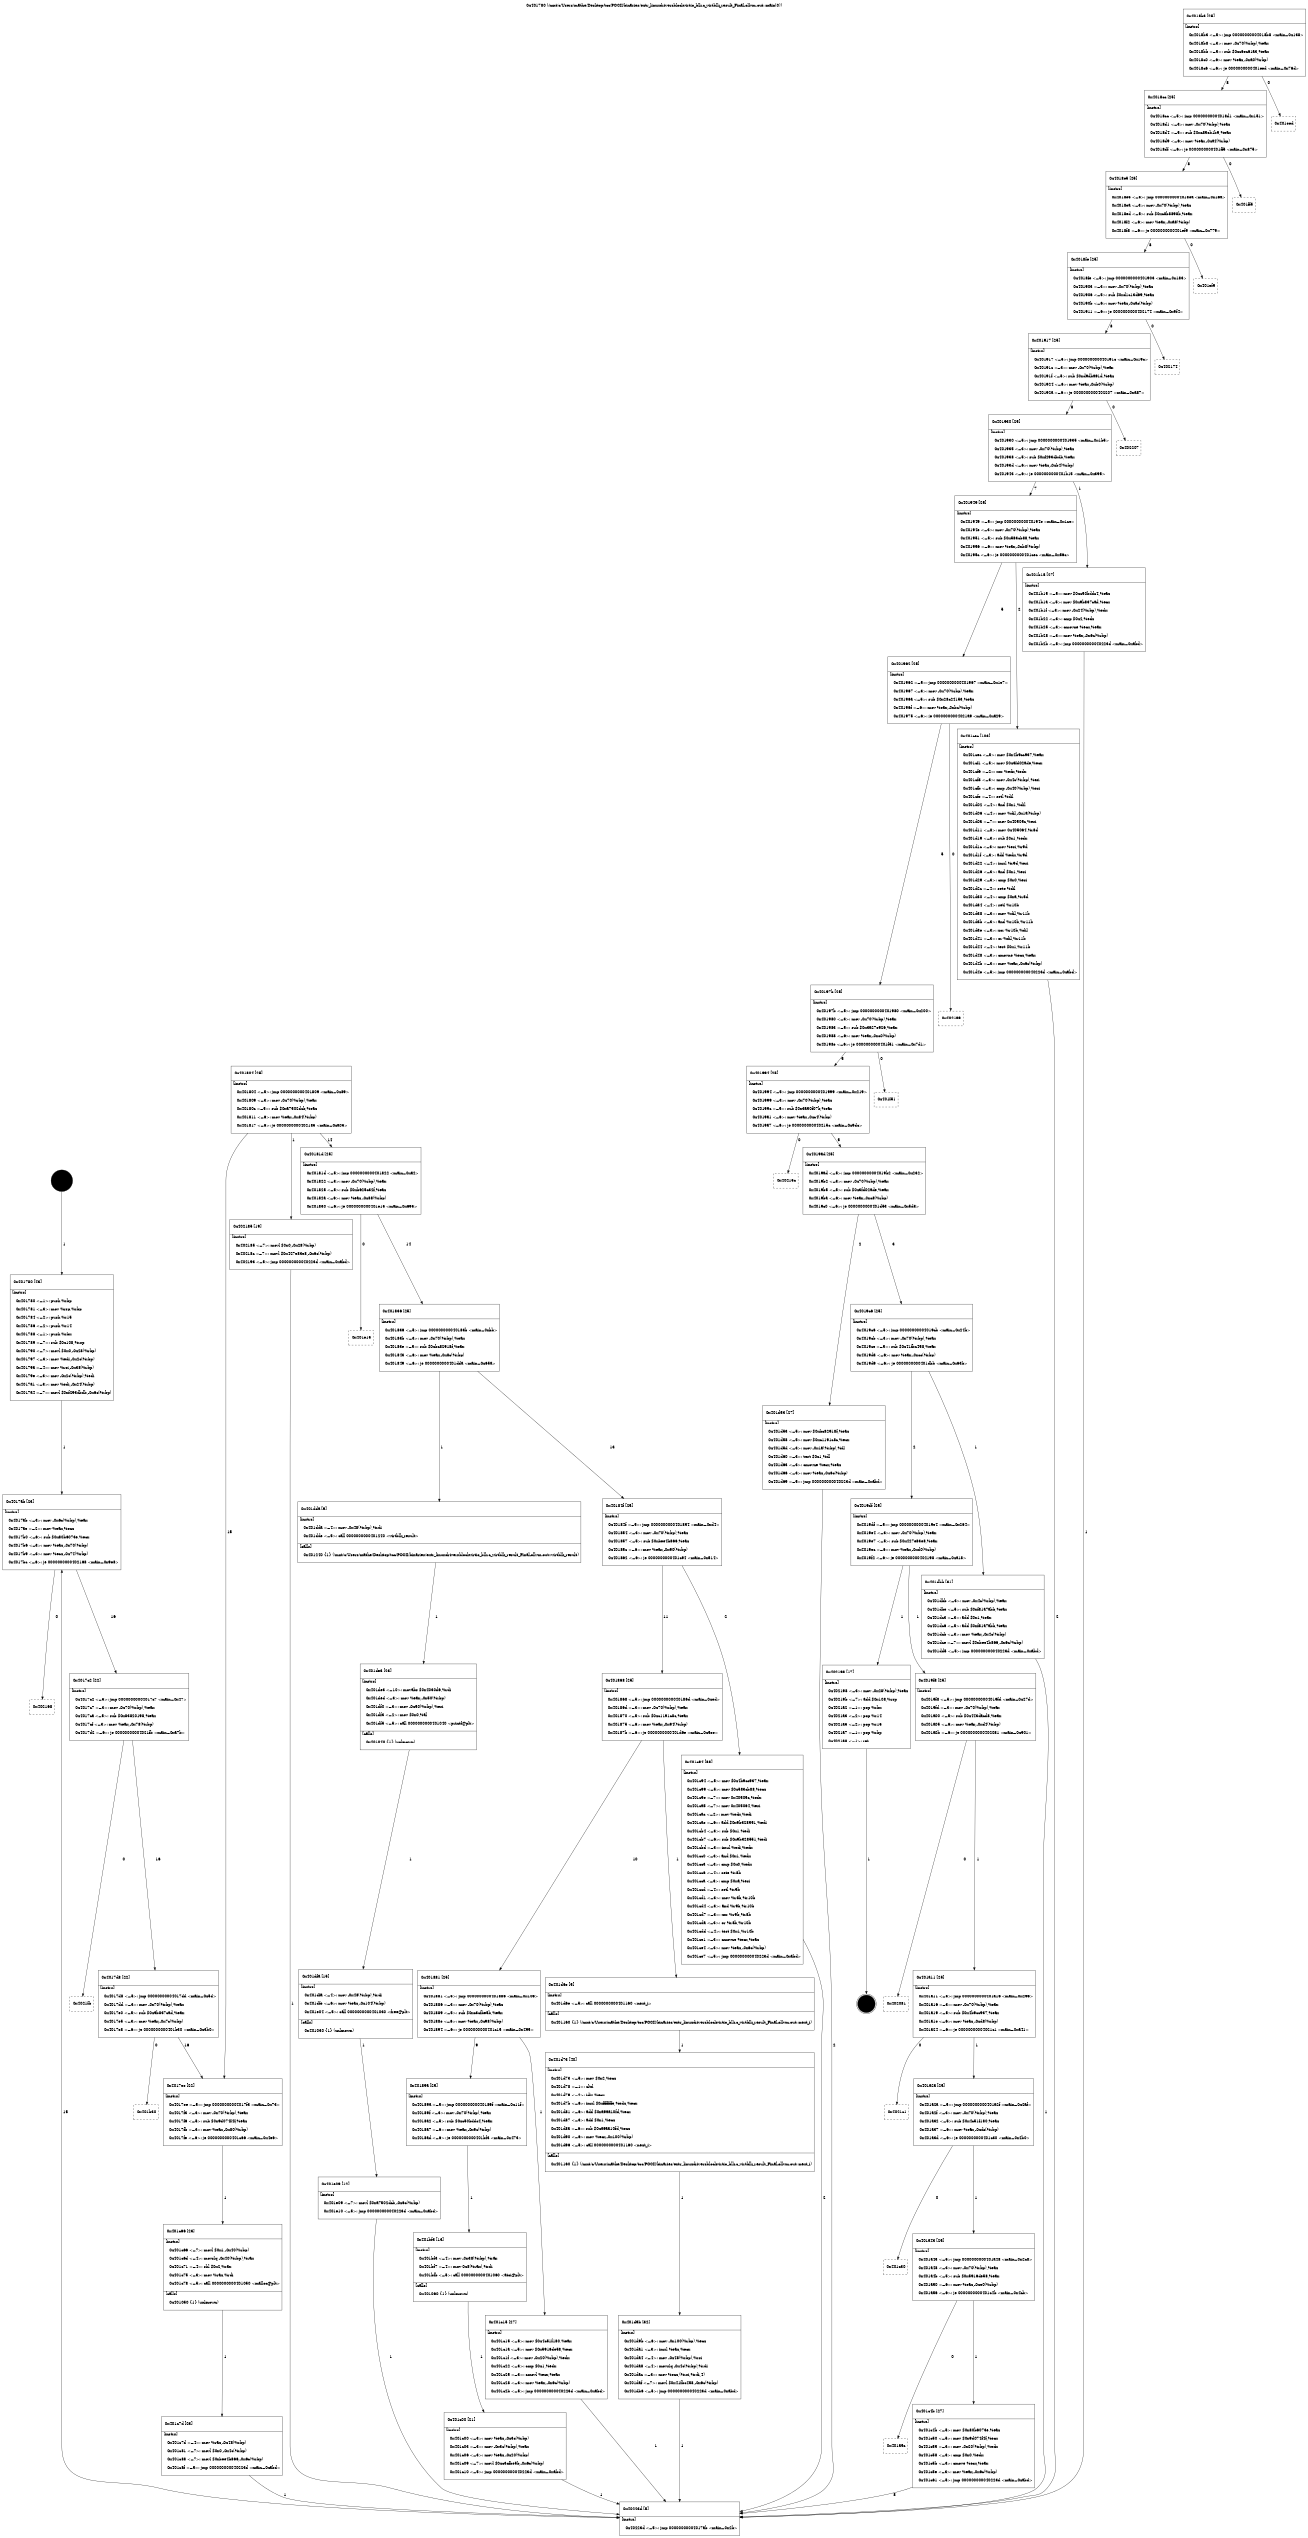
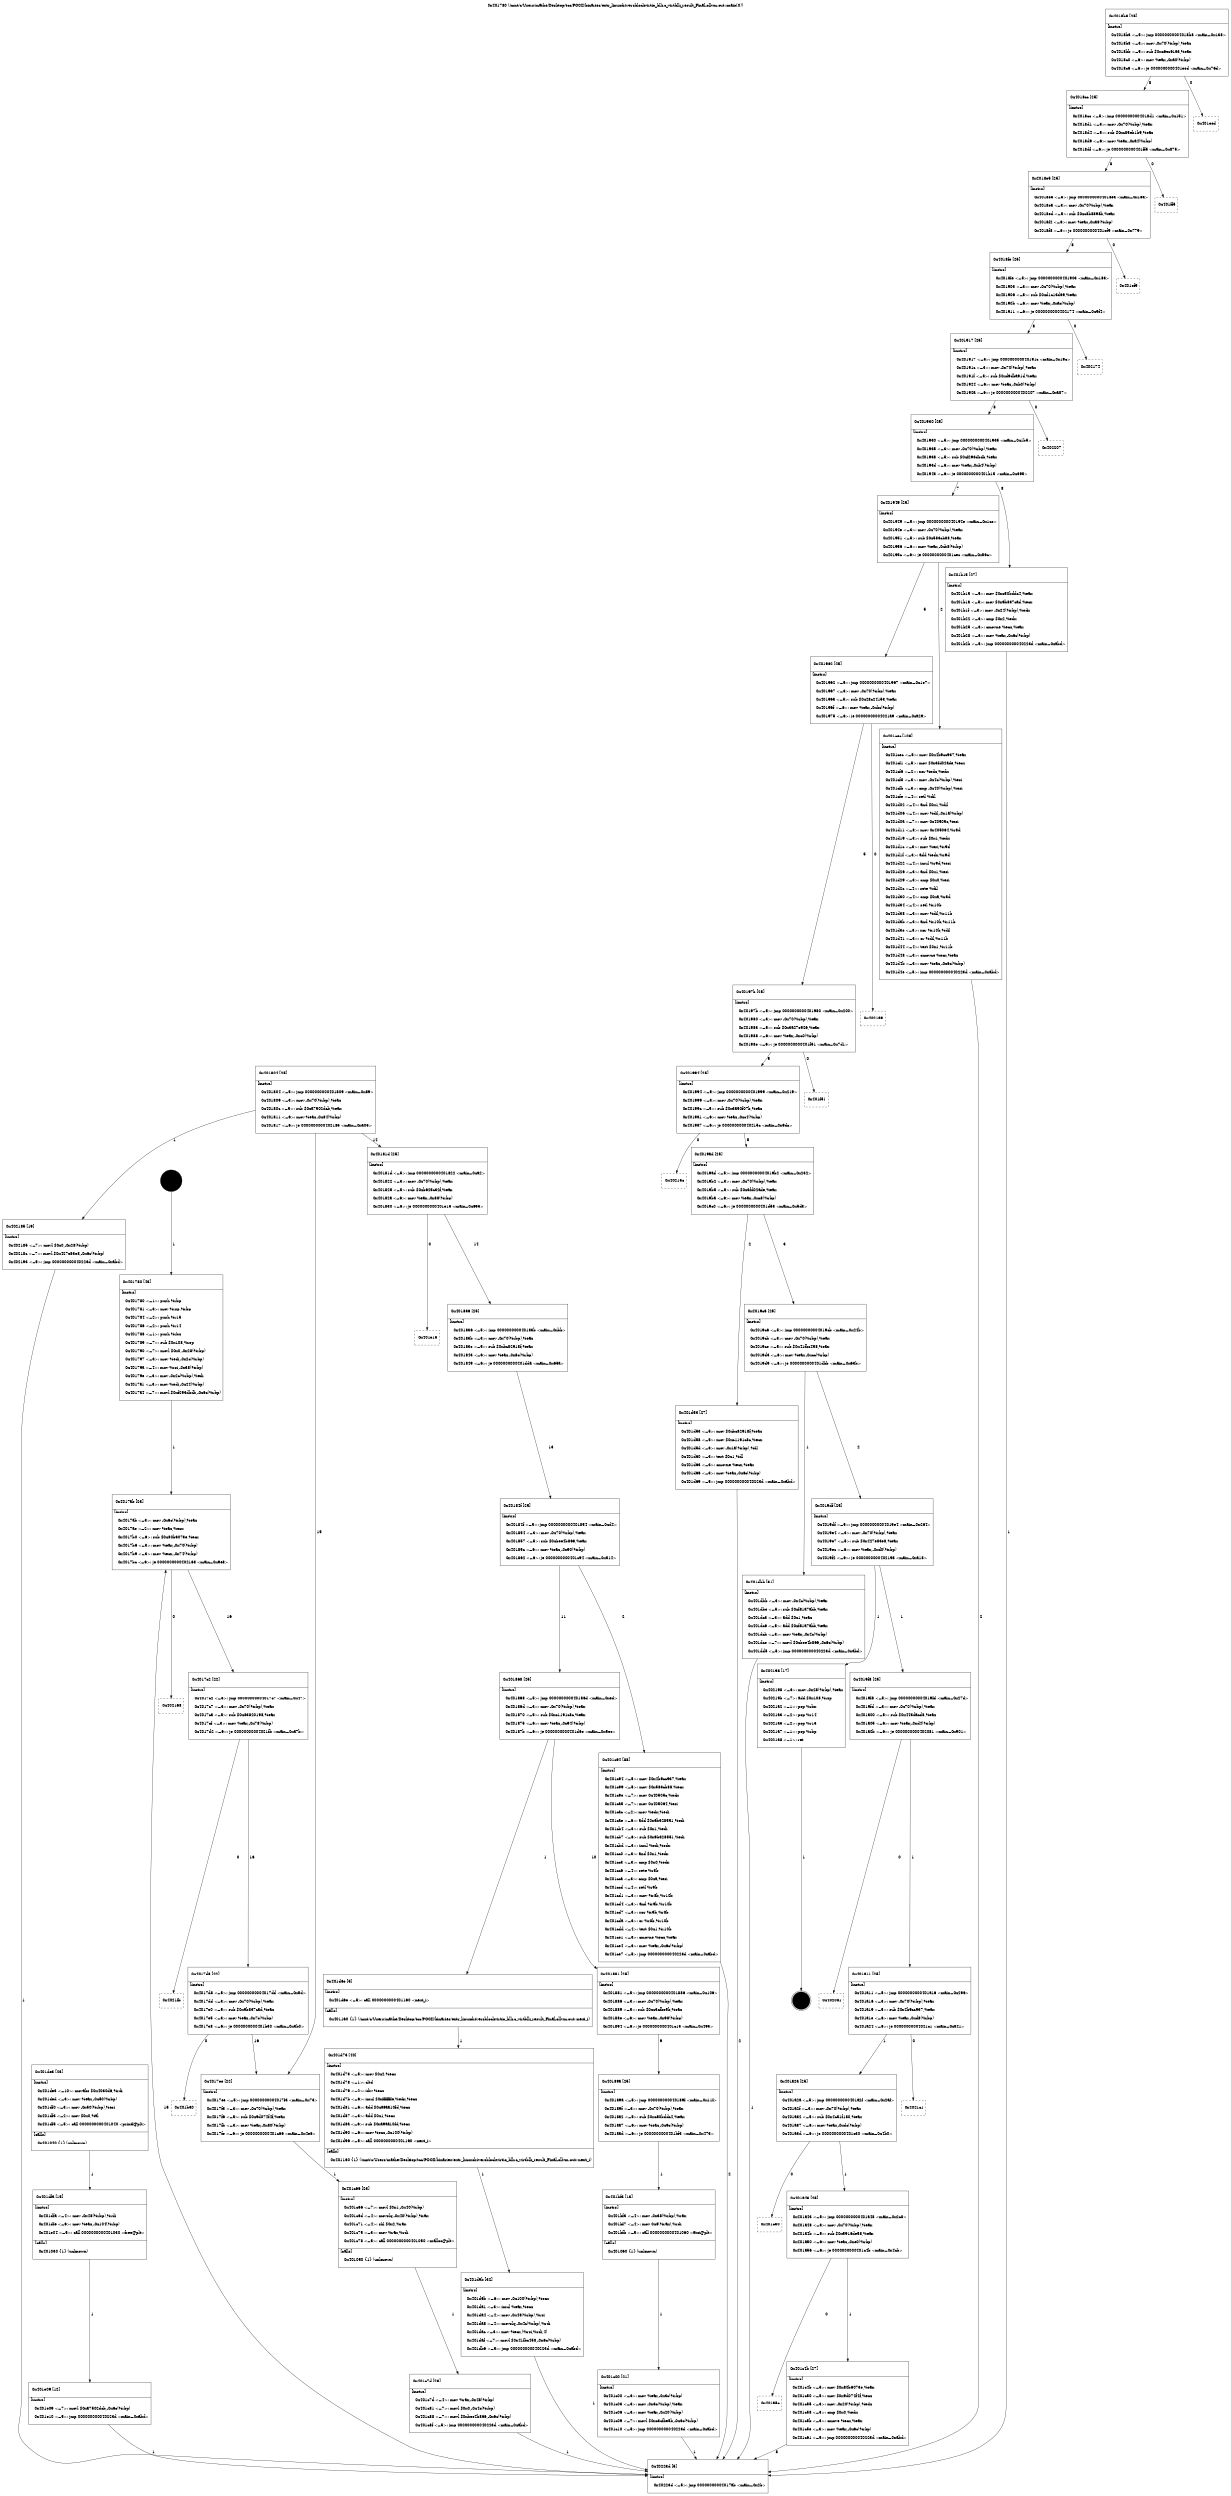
(1079, 489) -> (1002, 489)
(439, 1532) -> none
(546, 2357) -> none
